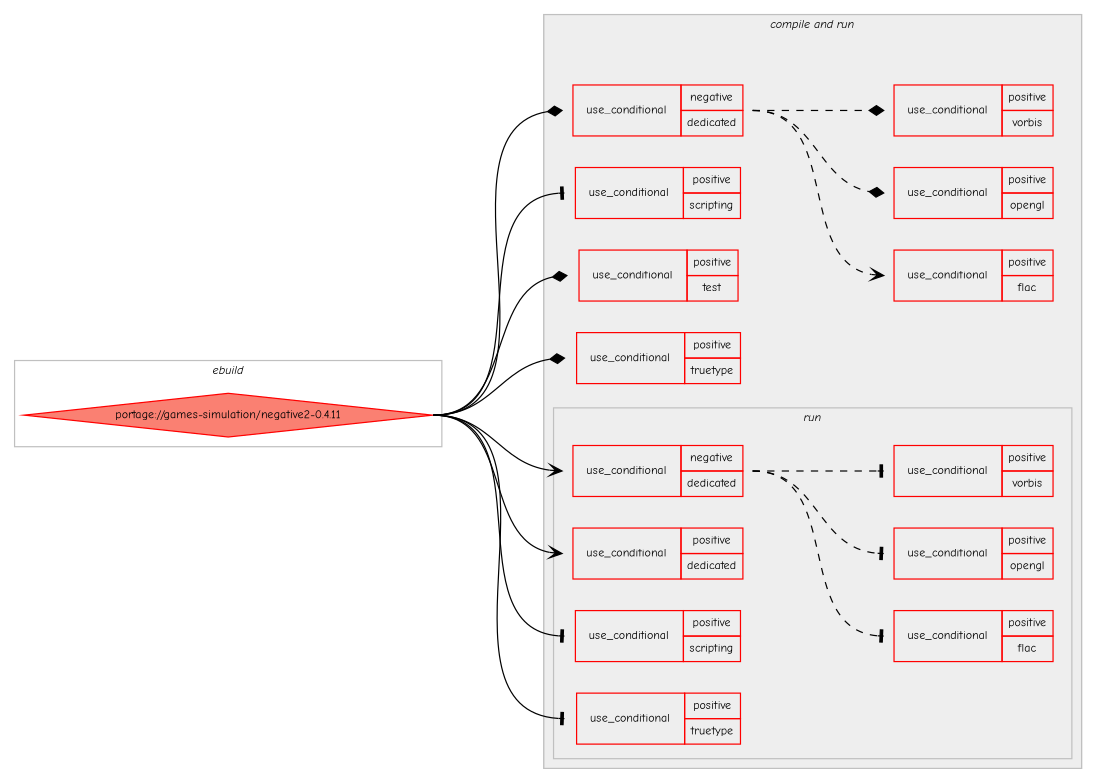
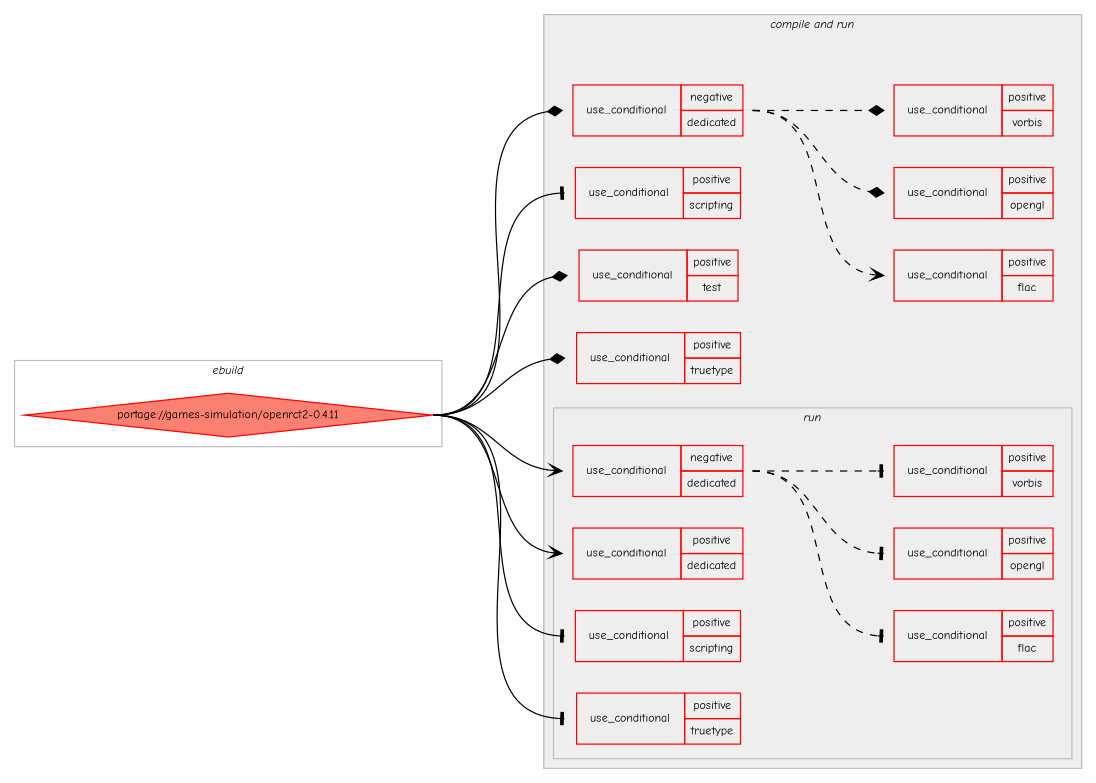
(228, 415) -> (228, 415)
